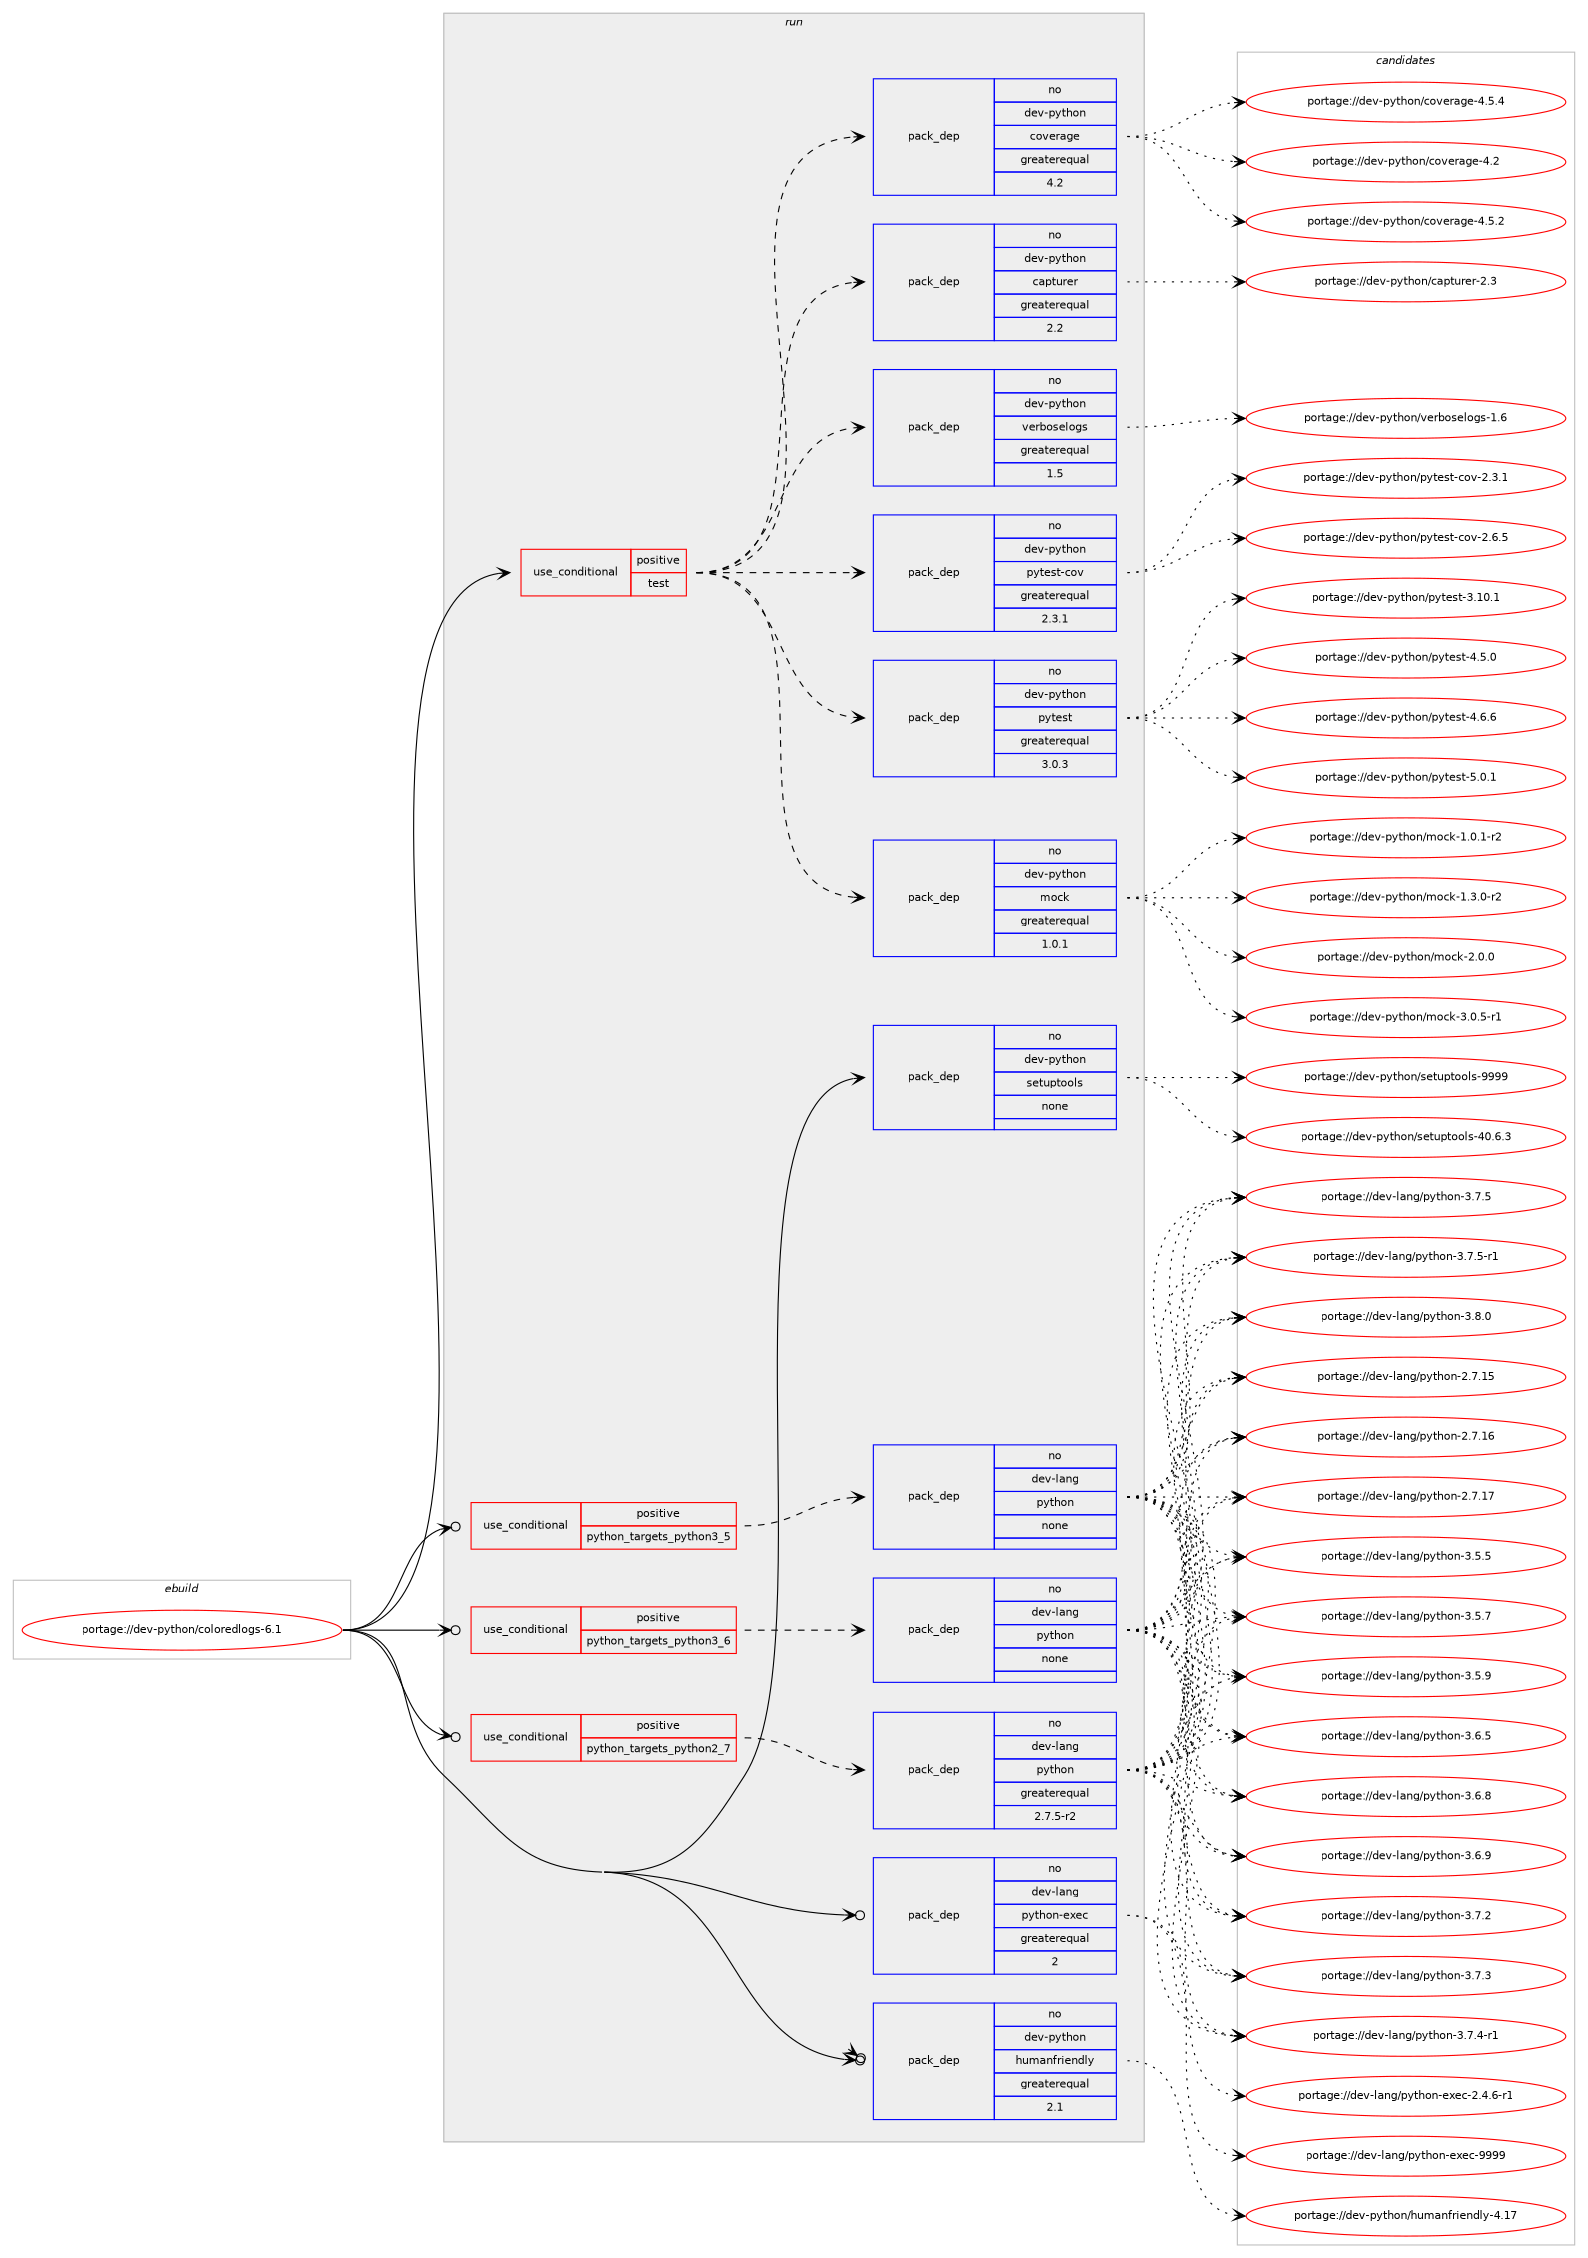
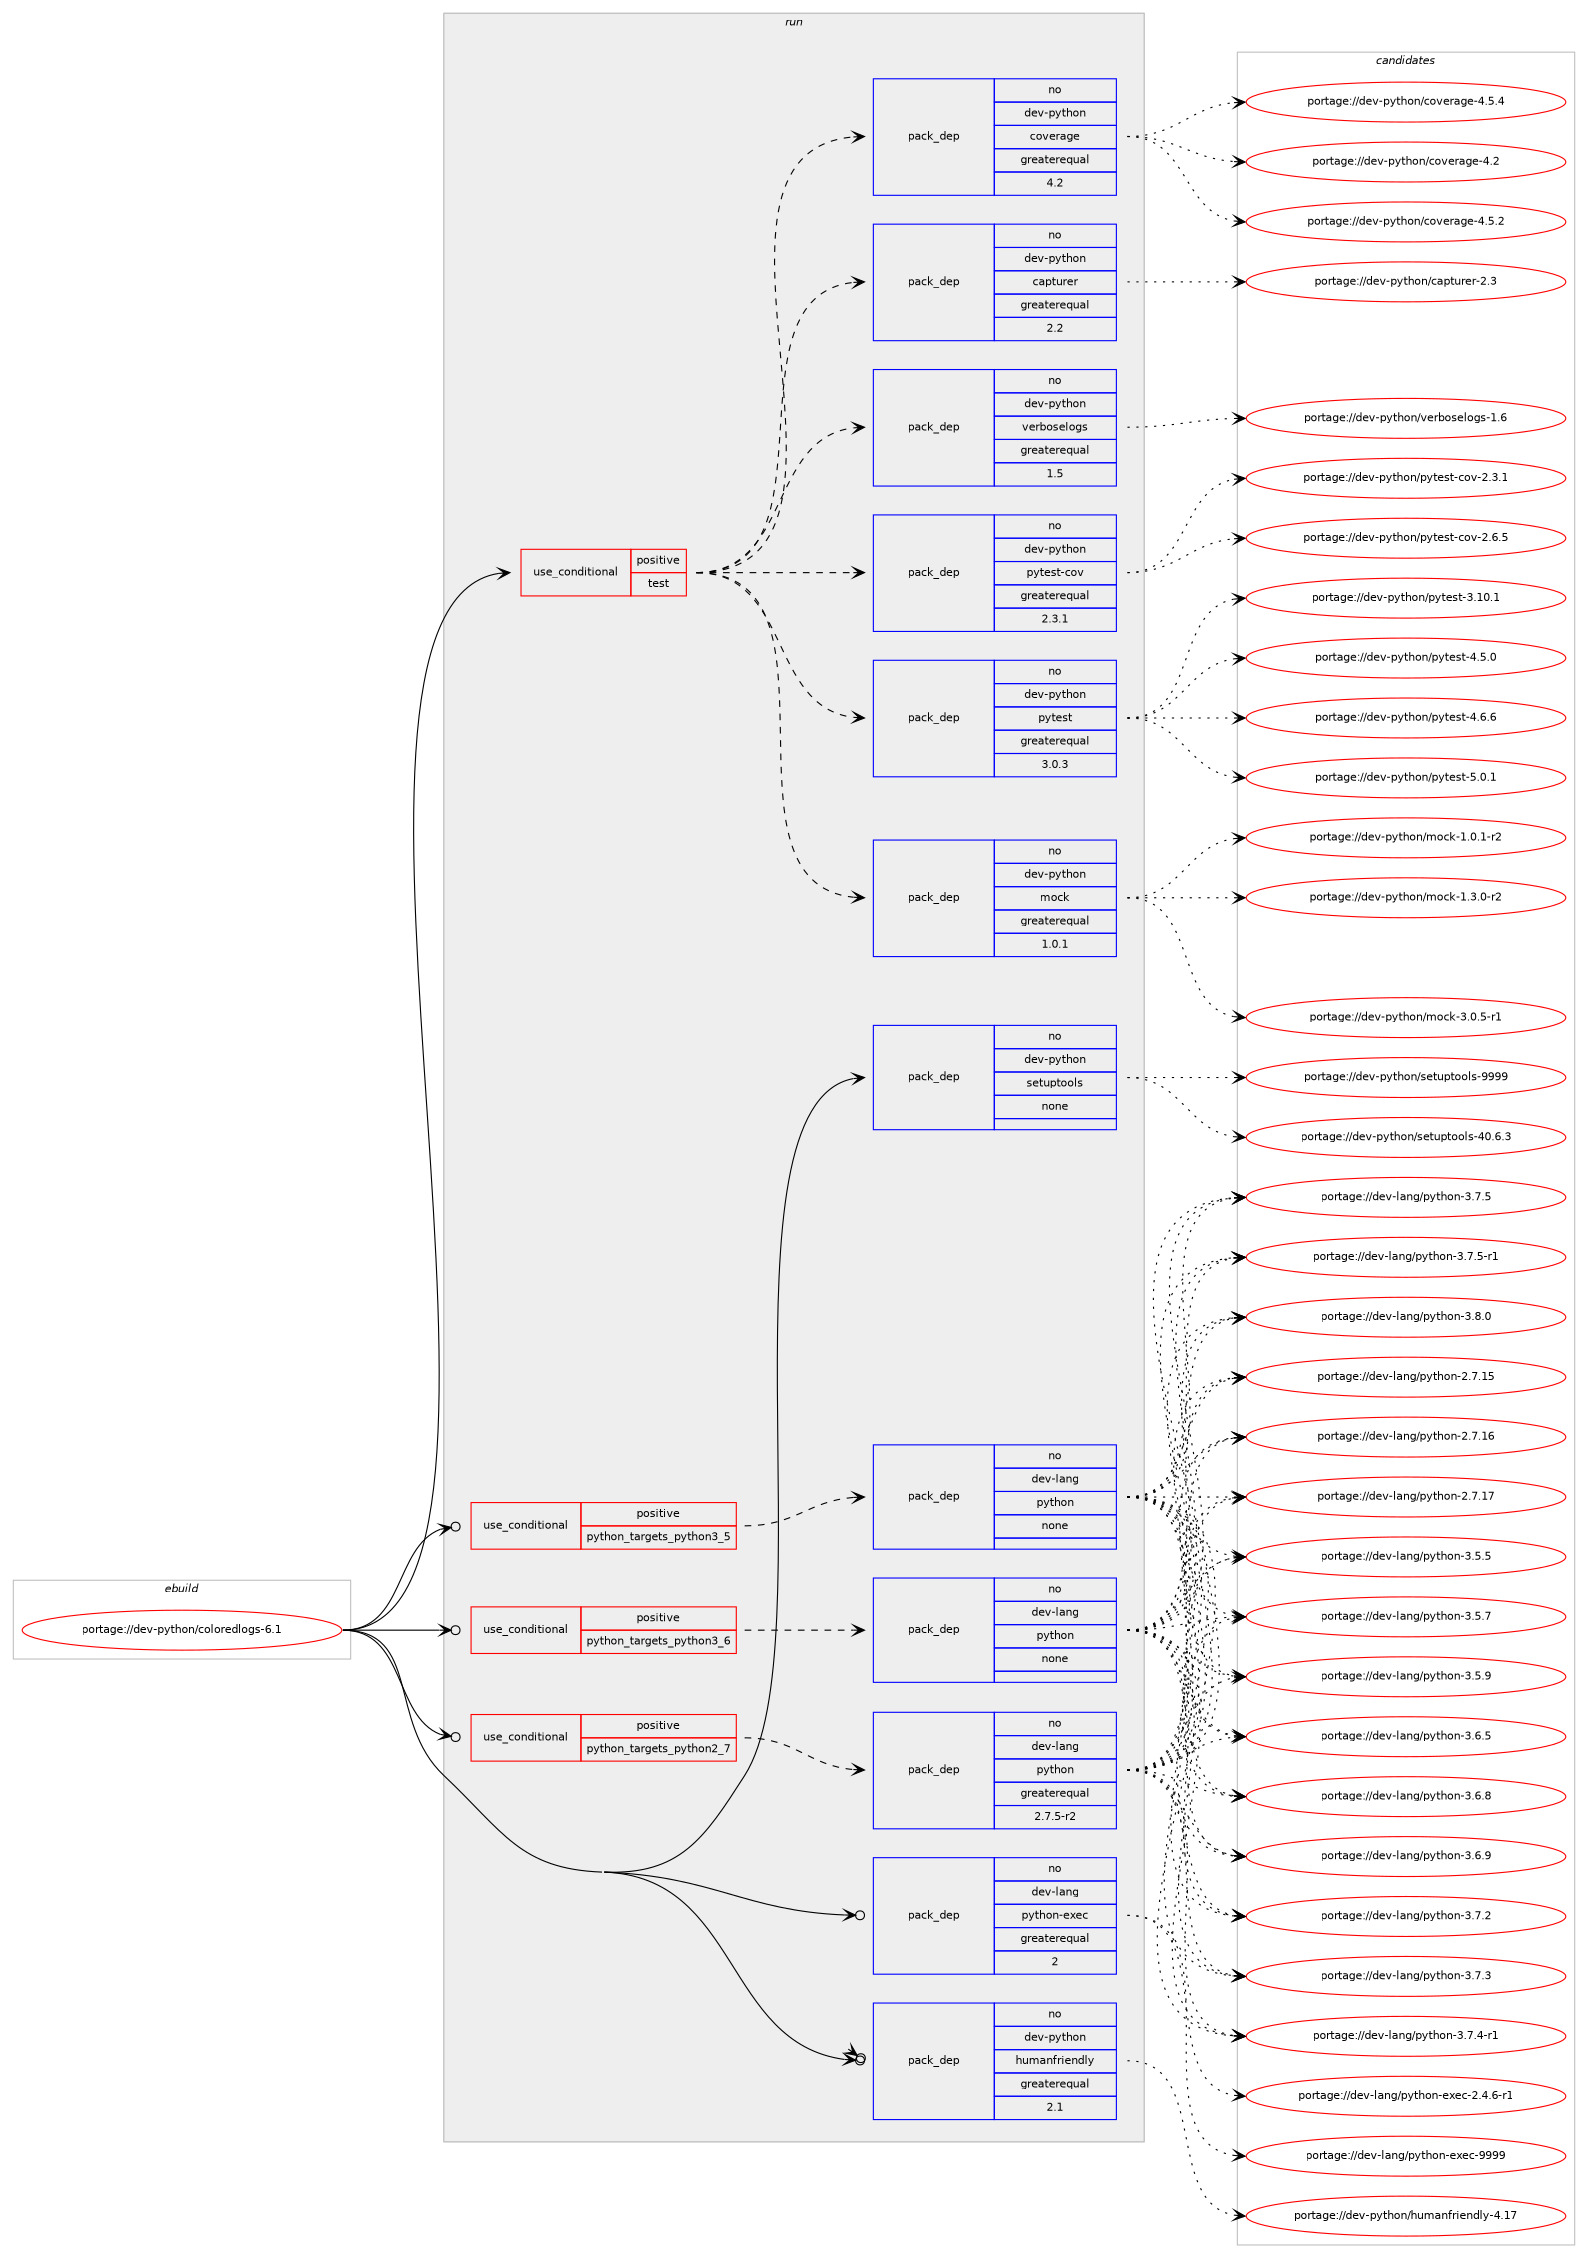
(1406, 958) -> none
